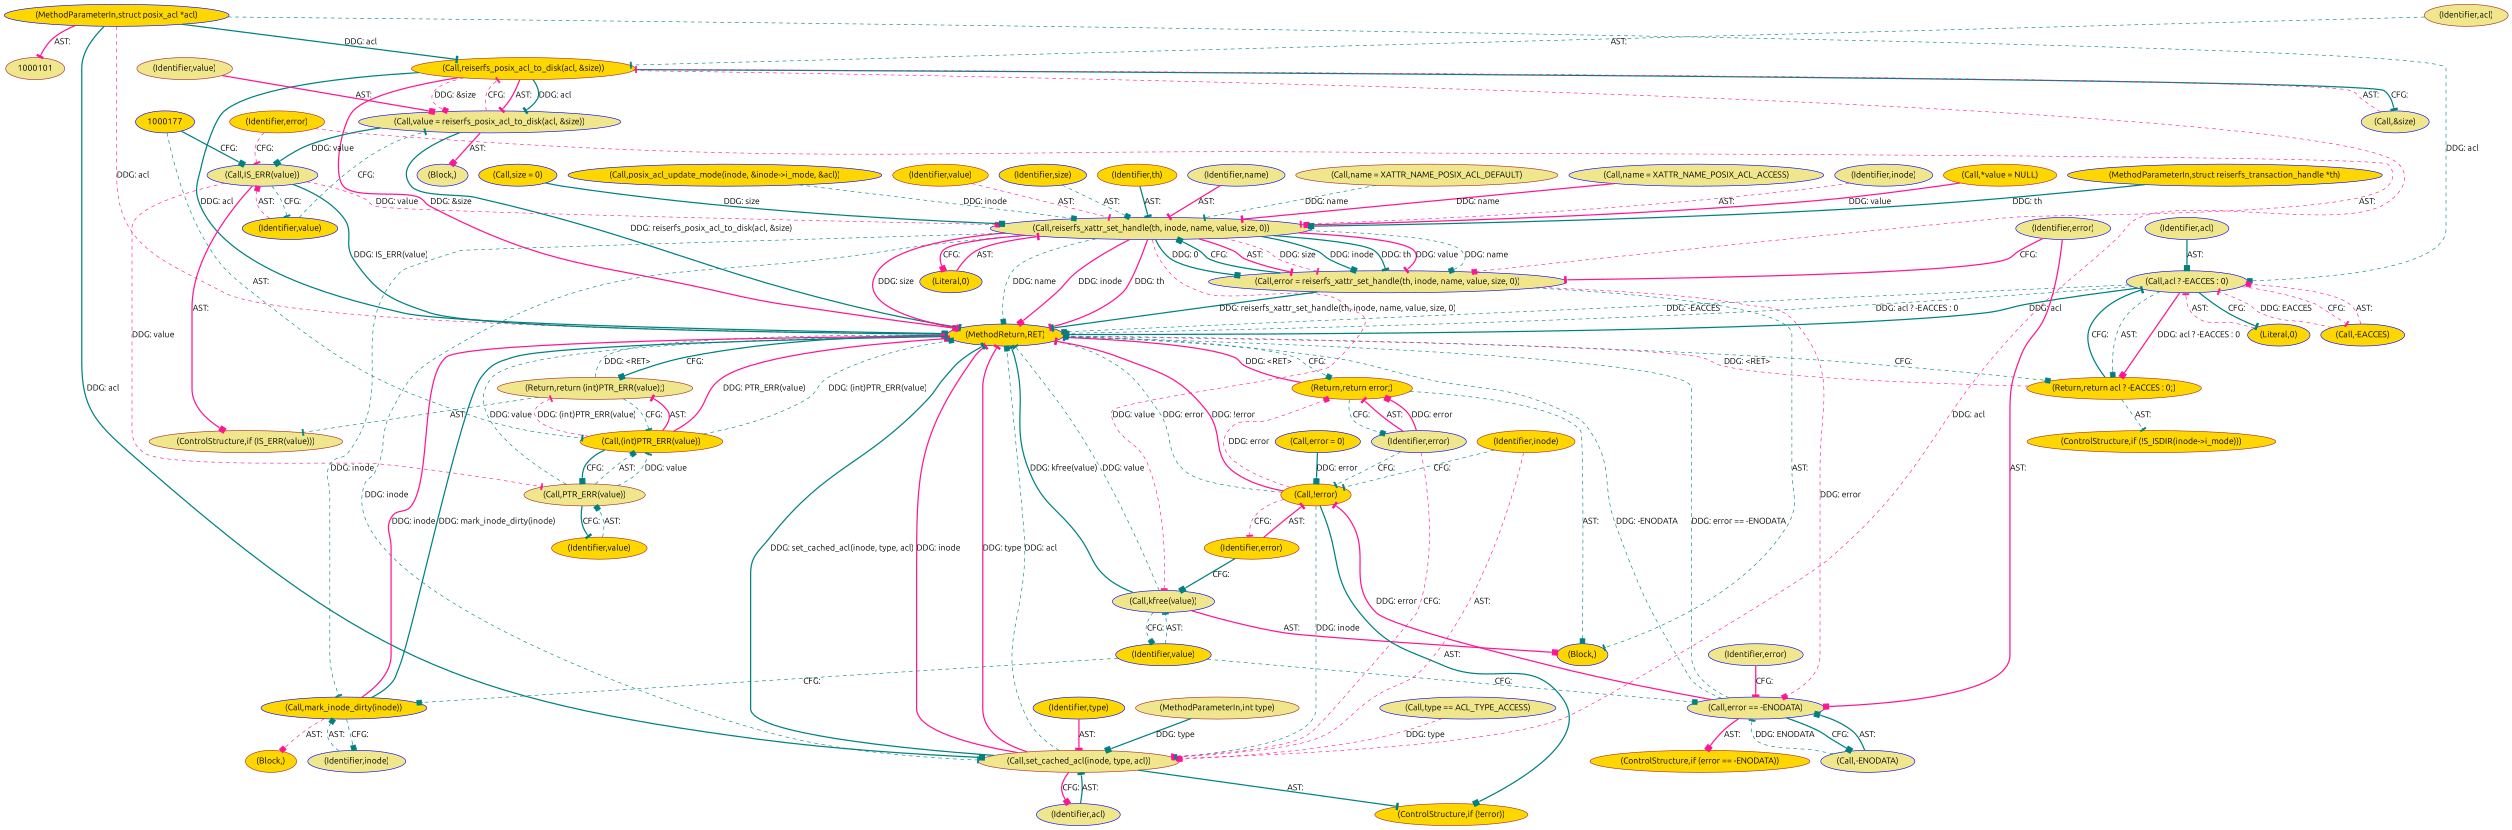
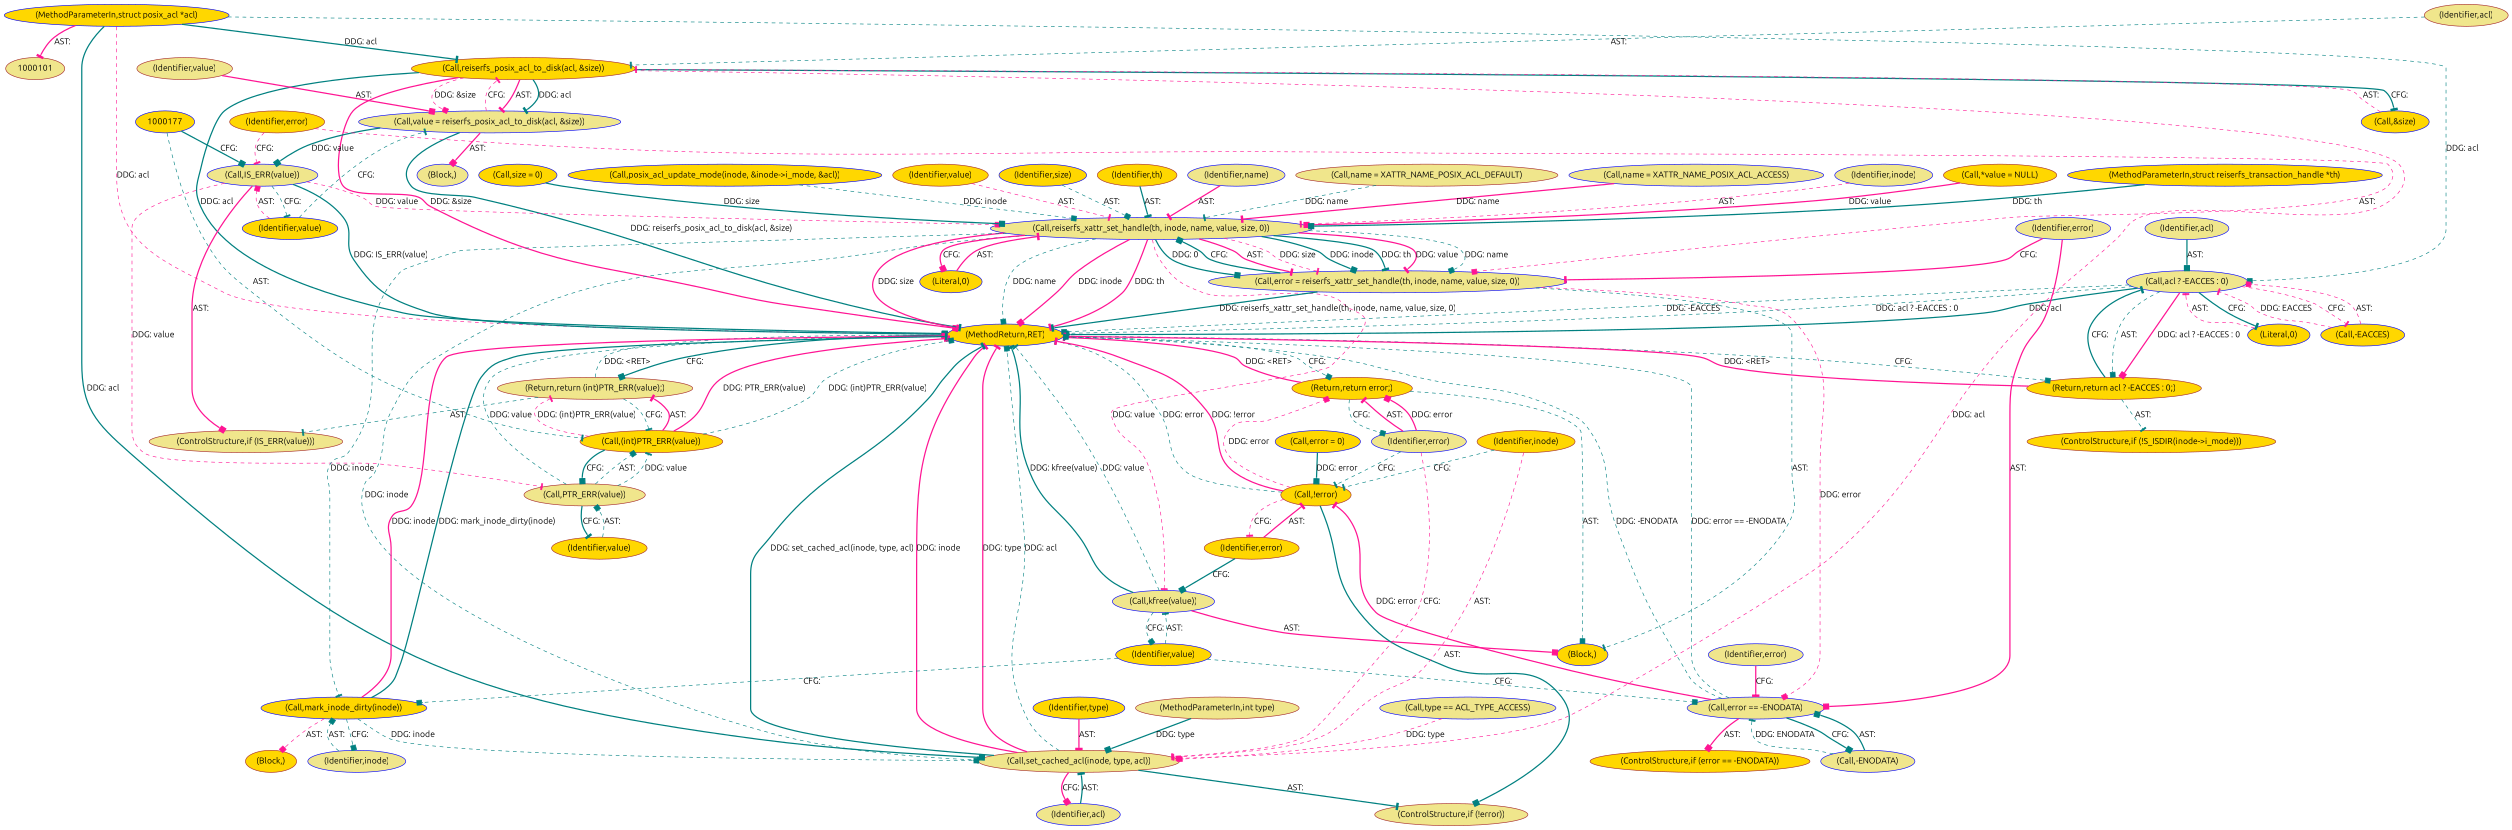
(2395, 122) -> (2395, 122)
(1716, 364) -> (1716, 364)
(1316, 684) -> (662, 757)
(1451, 815) -> (1451, 815)
